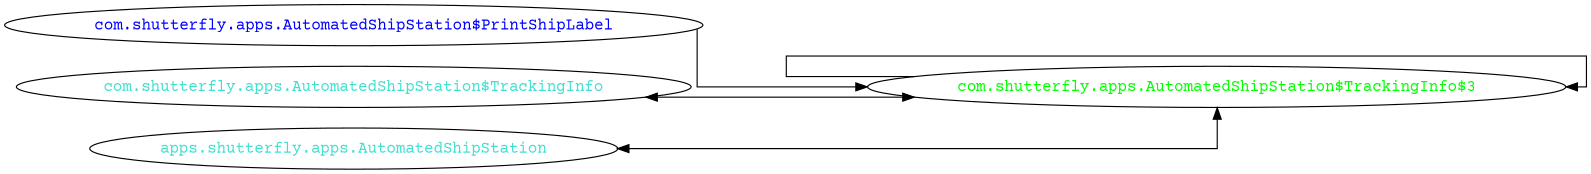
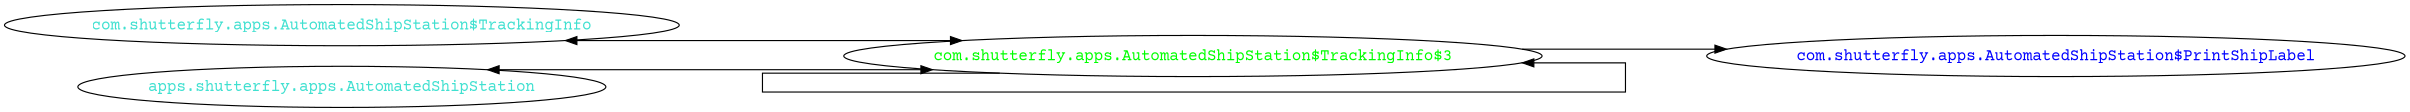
(748, 87) -> (1619, 49)
